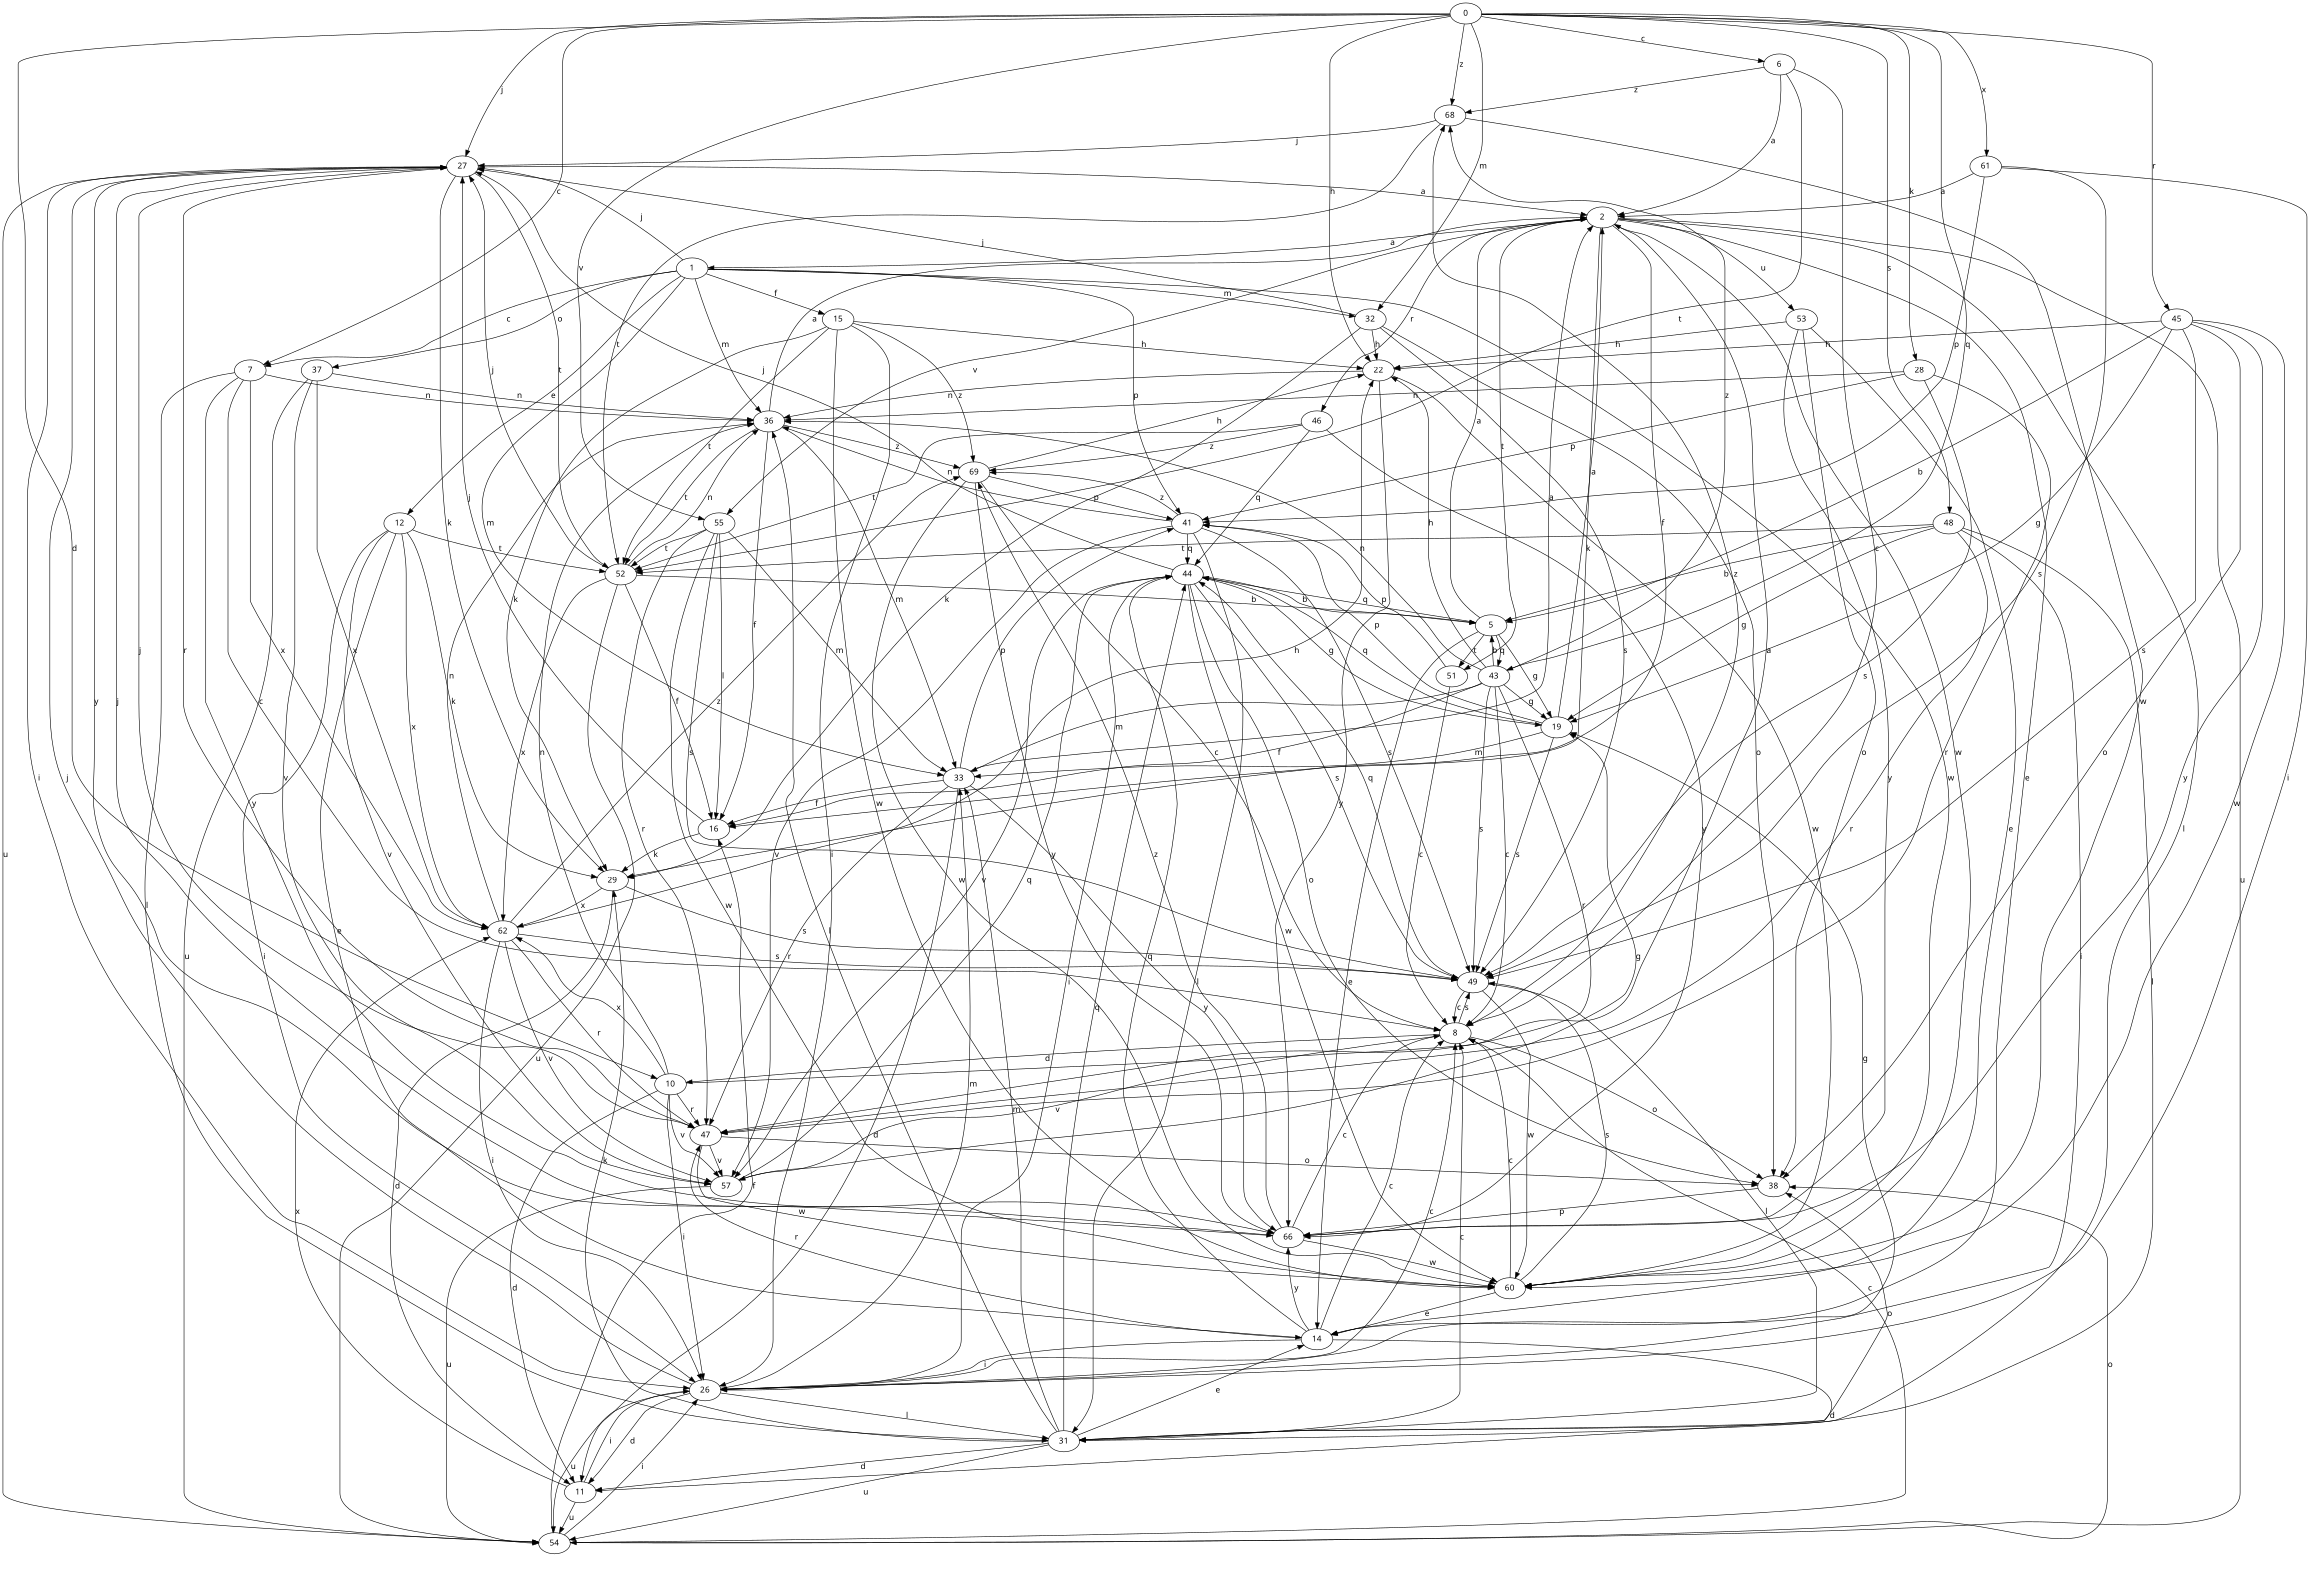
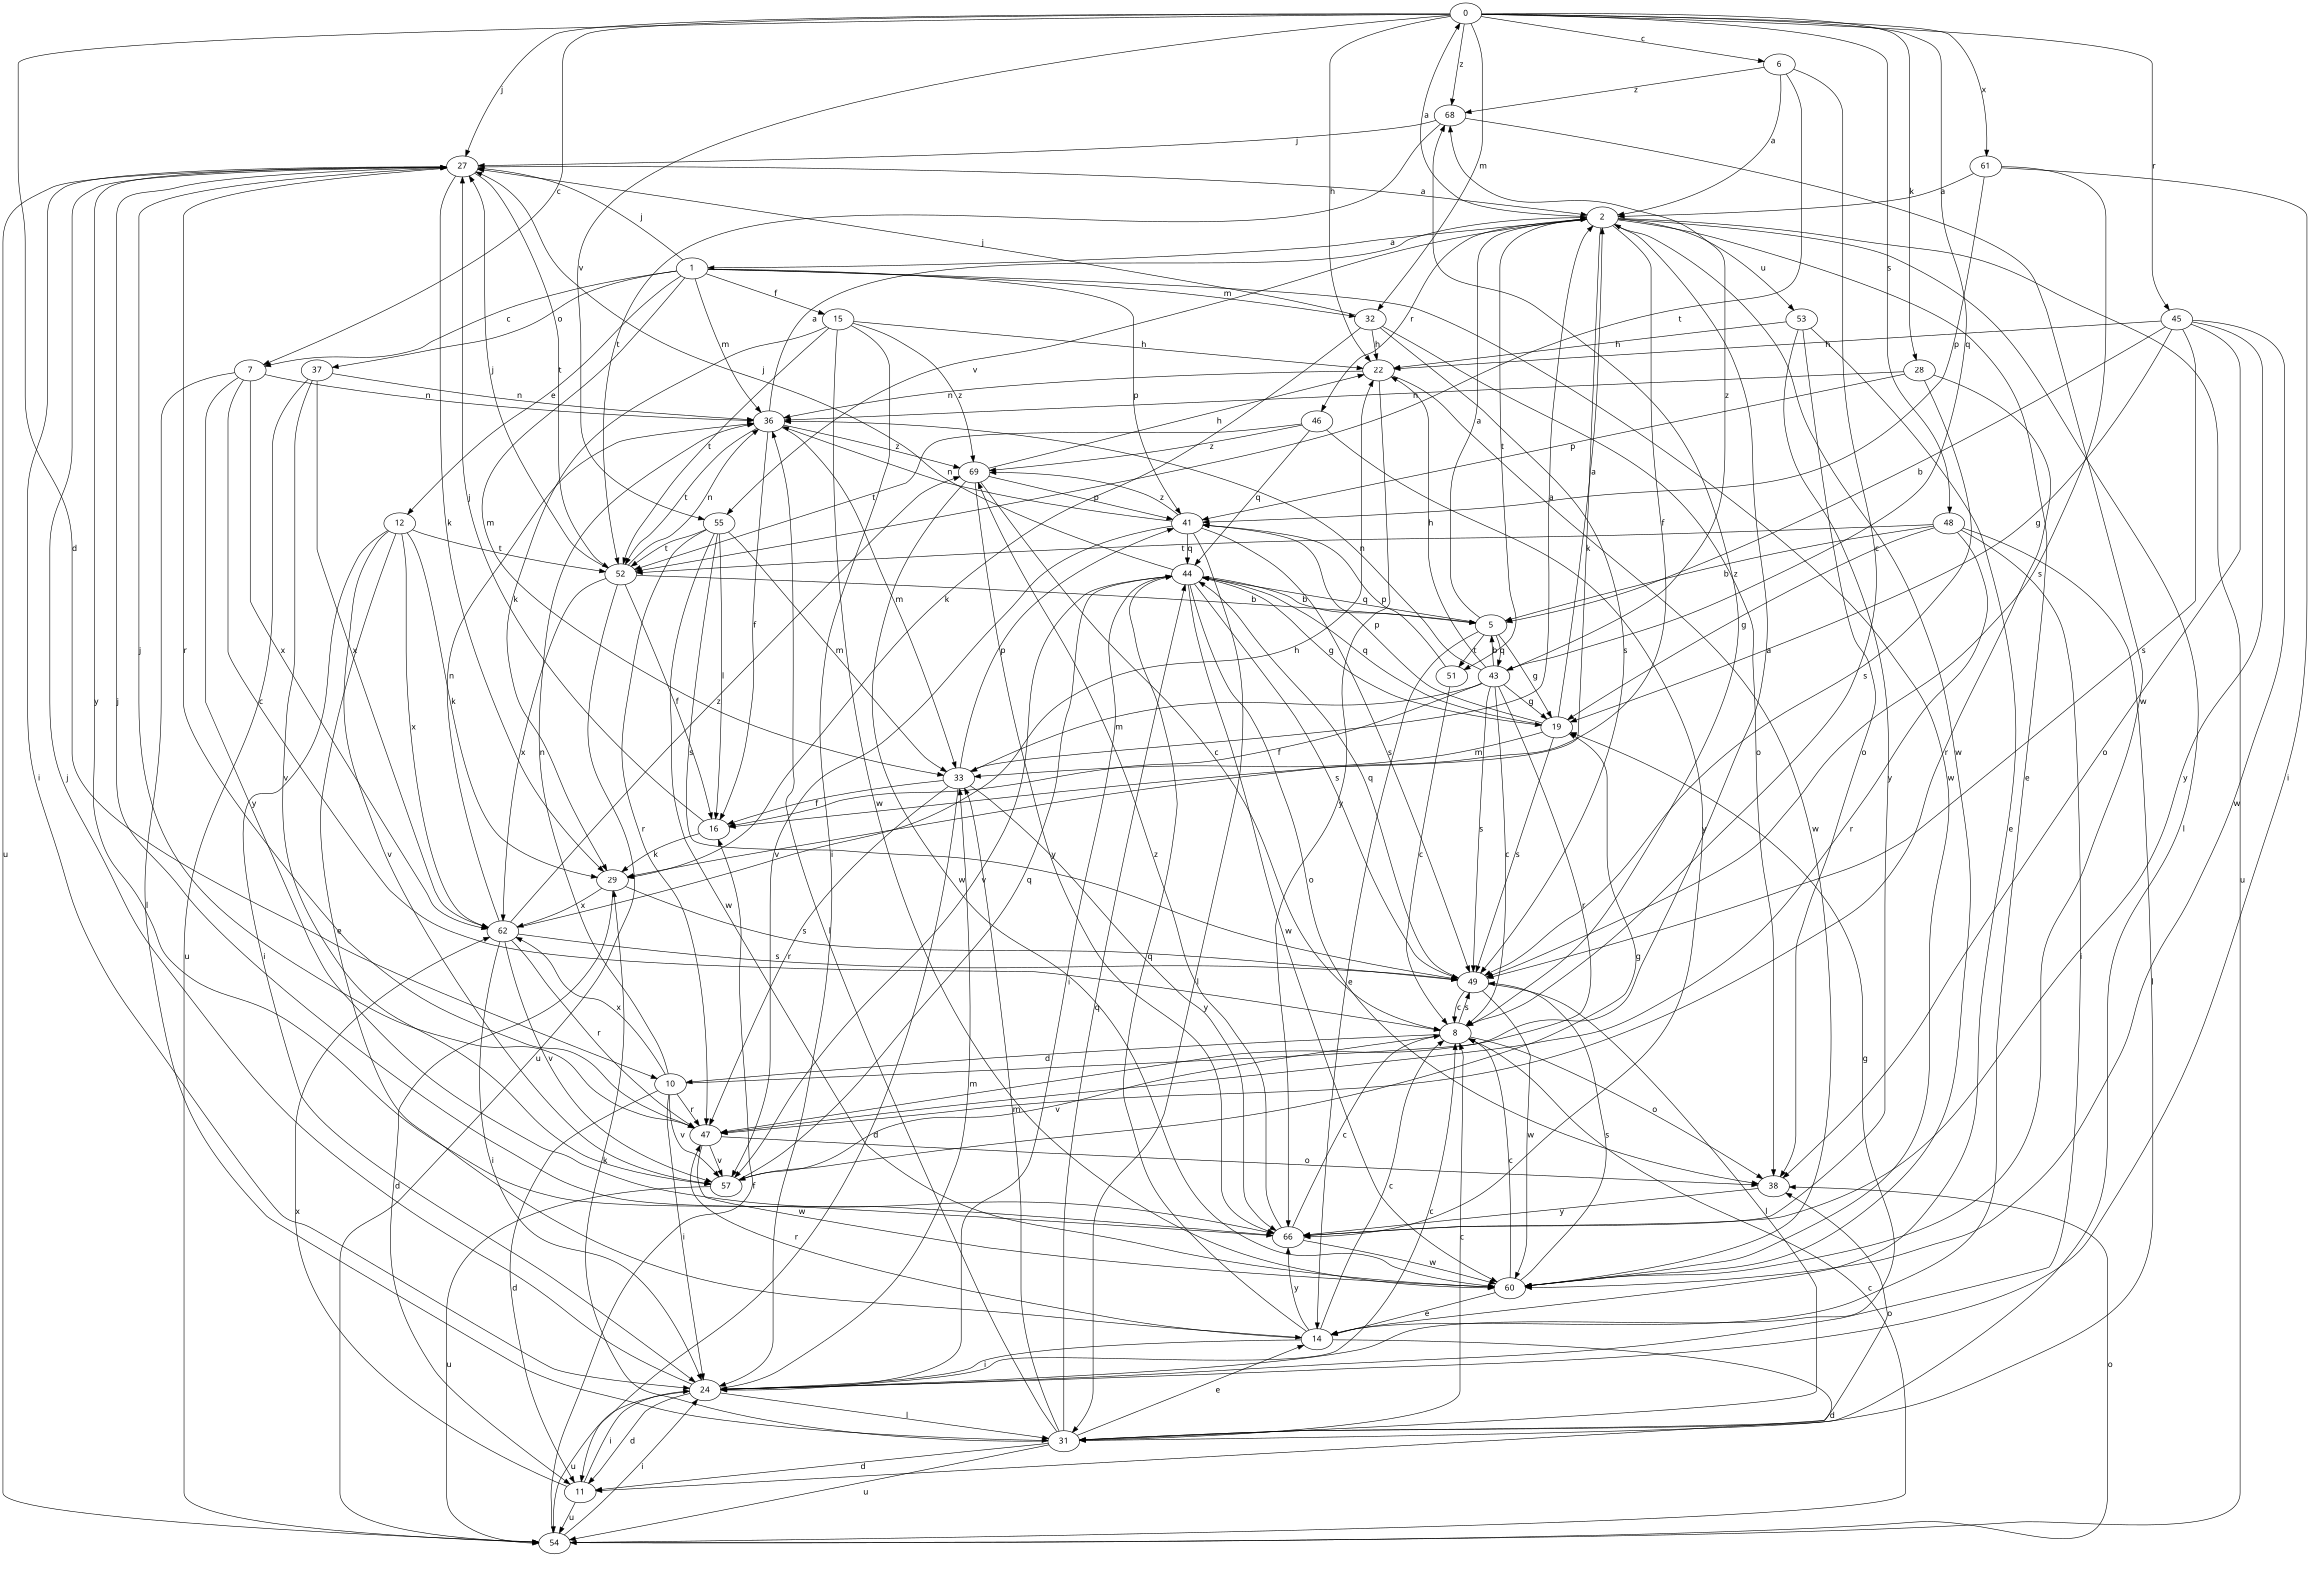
none -> (1441, 184)
(1562, 1212) -> (1562, 1212)
(705, 1390) -> (705, 1390)
